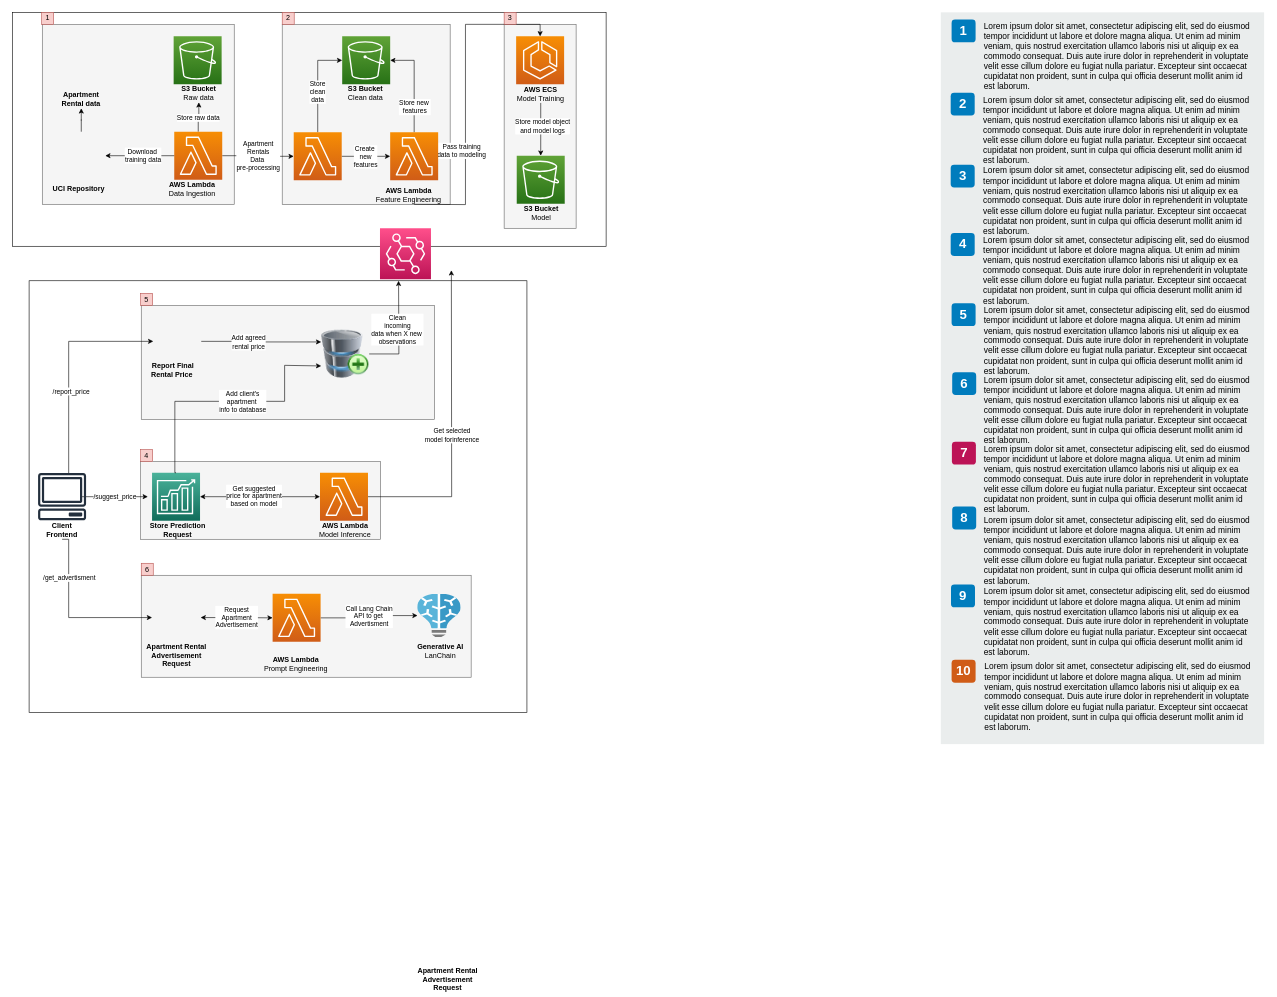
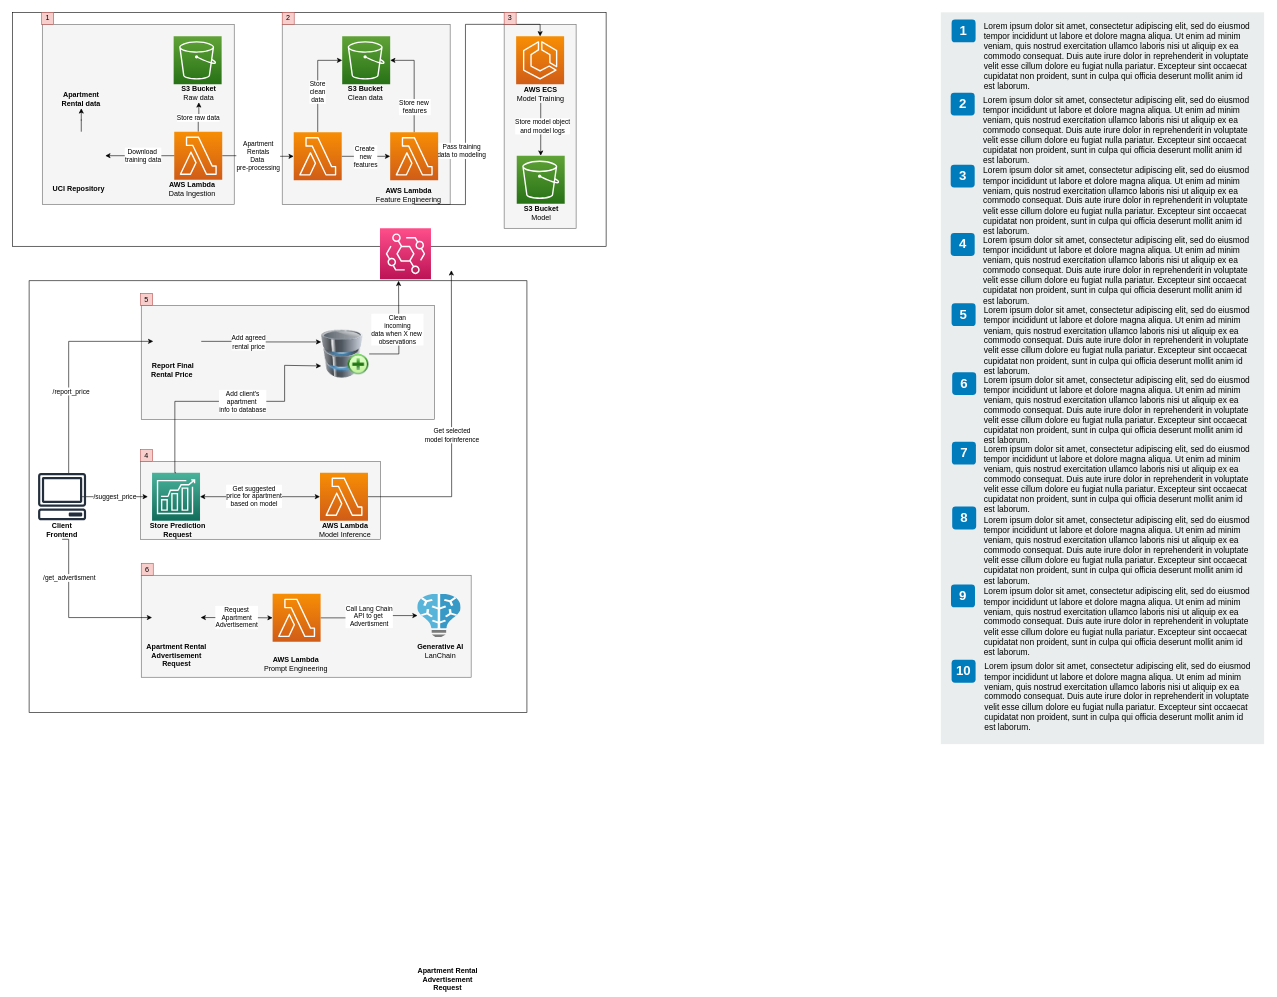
(964, 453) -> (964, 453)
(964, 671) -> (964, 671)
